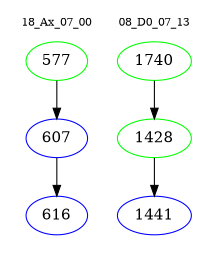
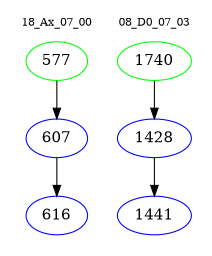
(154, 23) -> (154, 23)
(154, 138) -> (154, 138)
